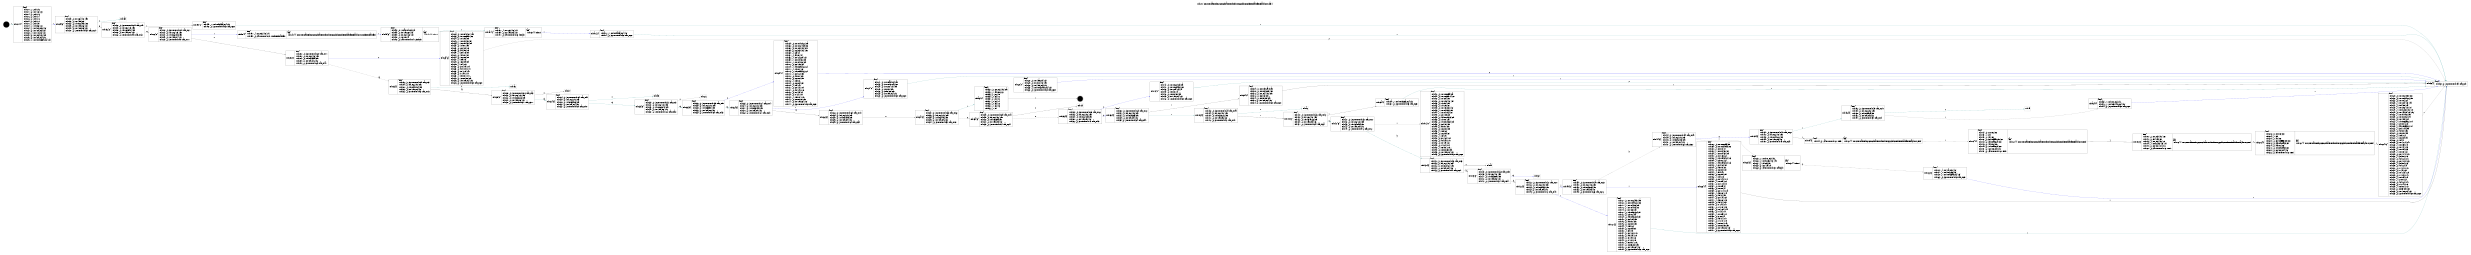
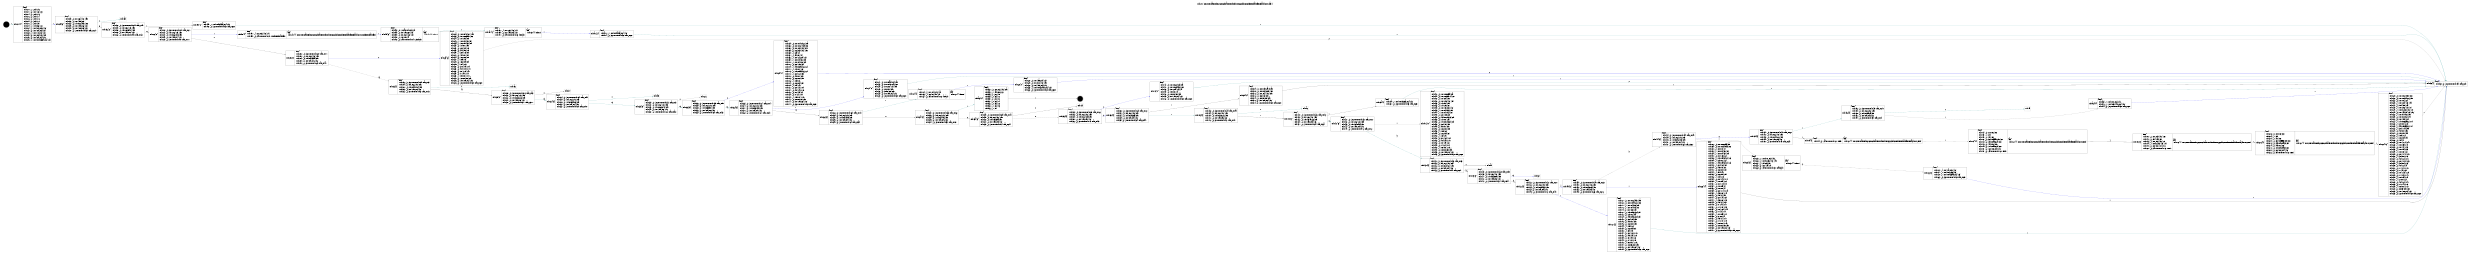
none -> (937, 94)
